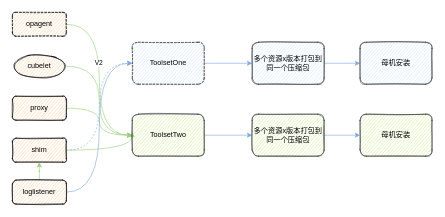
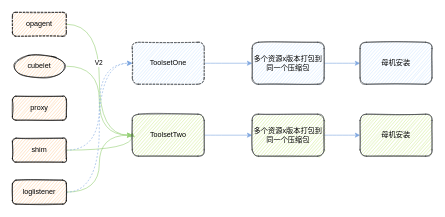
(82, 109) -> none
(96, 162) -> (96, 162)
(39, 171) -> (99, 166)
